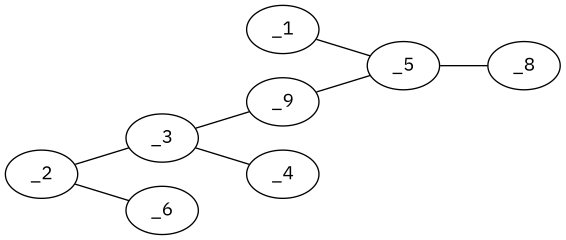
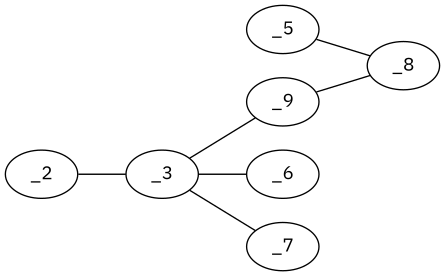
(283, 29) -> none
(343, 84) -> (343, 84)
(283, 174) -> (283, 247)
(102, 192) -> (223, 174)
